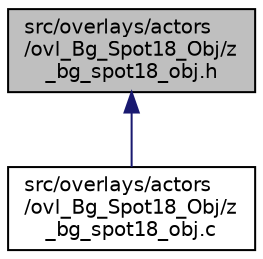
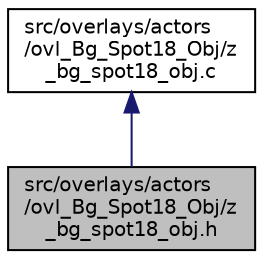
(132, 140) -> (132, 140)
